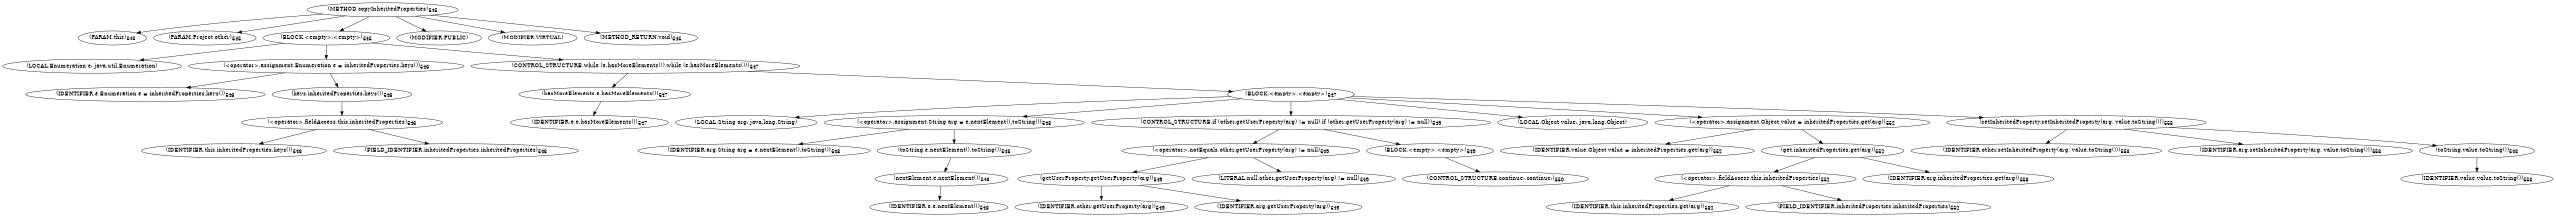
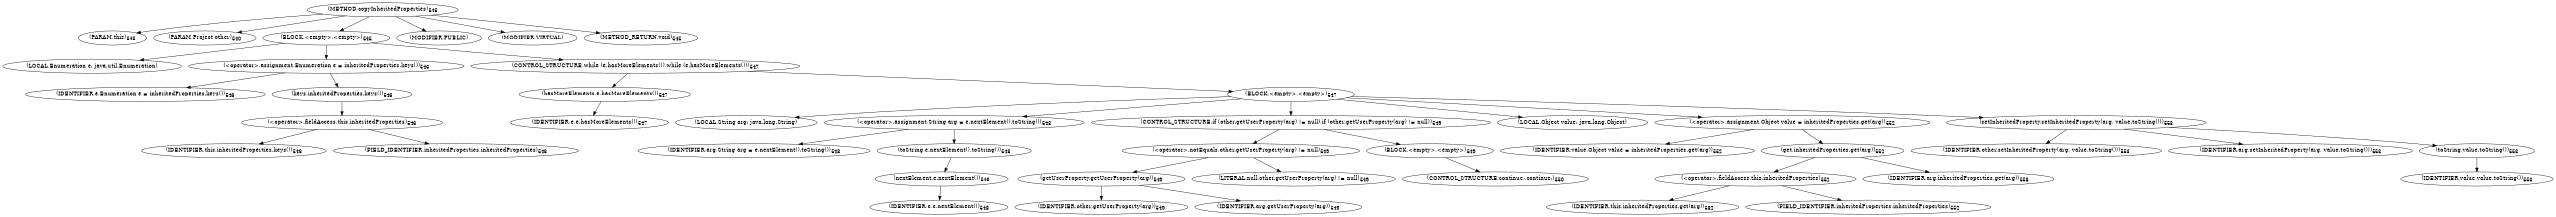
(237, 37) -> (237, 37)
(2514, 150) -> (2514, 150)
